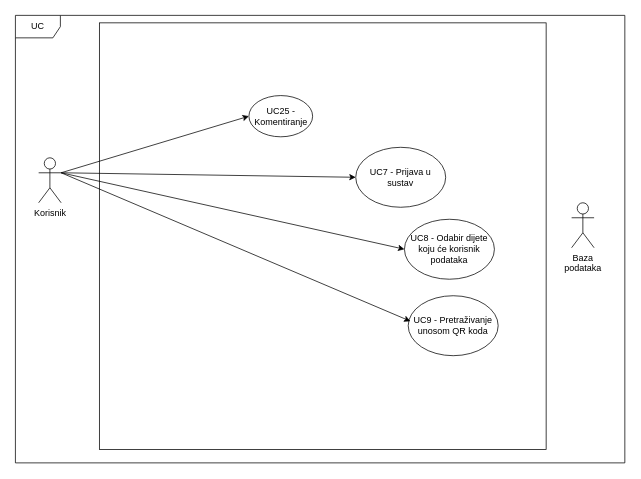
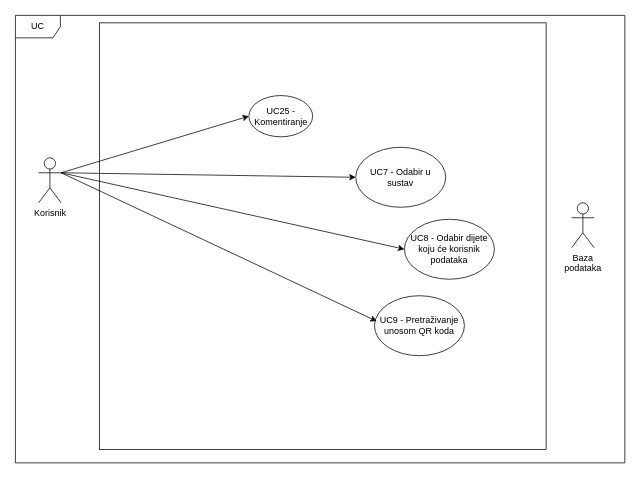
(401, 177) -> (401, 177)
(453, 326) -> (420, 326)
